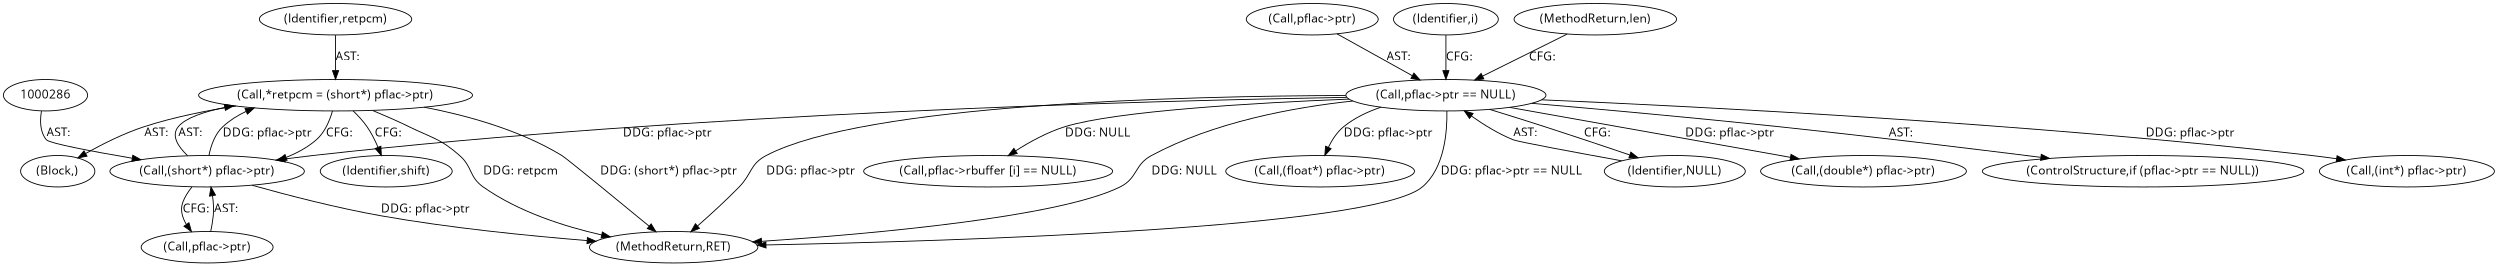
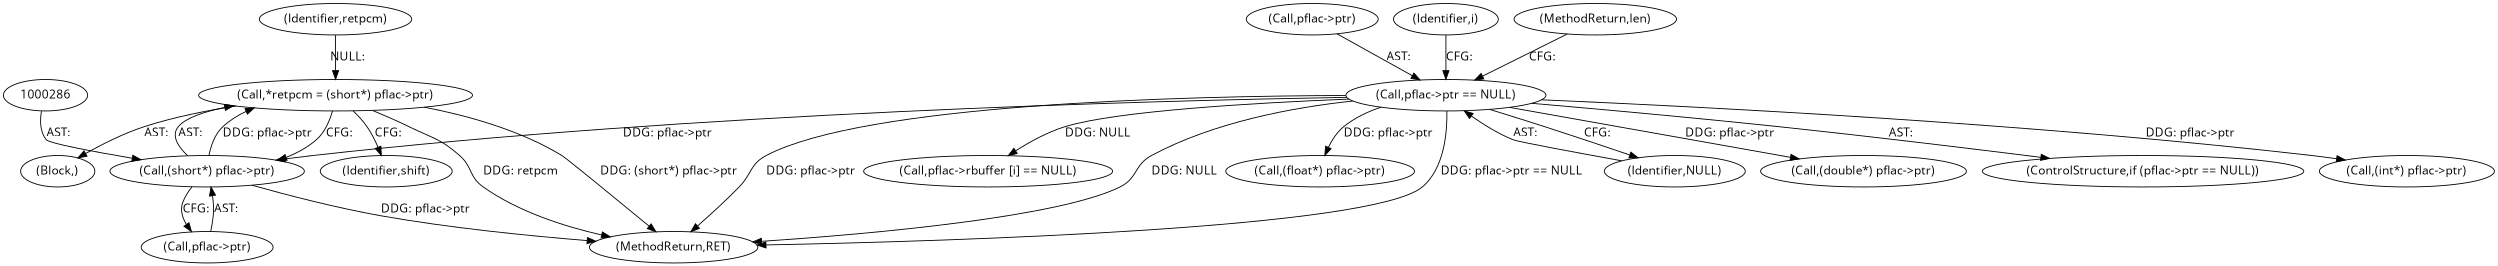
(350, 57) -> (350, 57)
